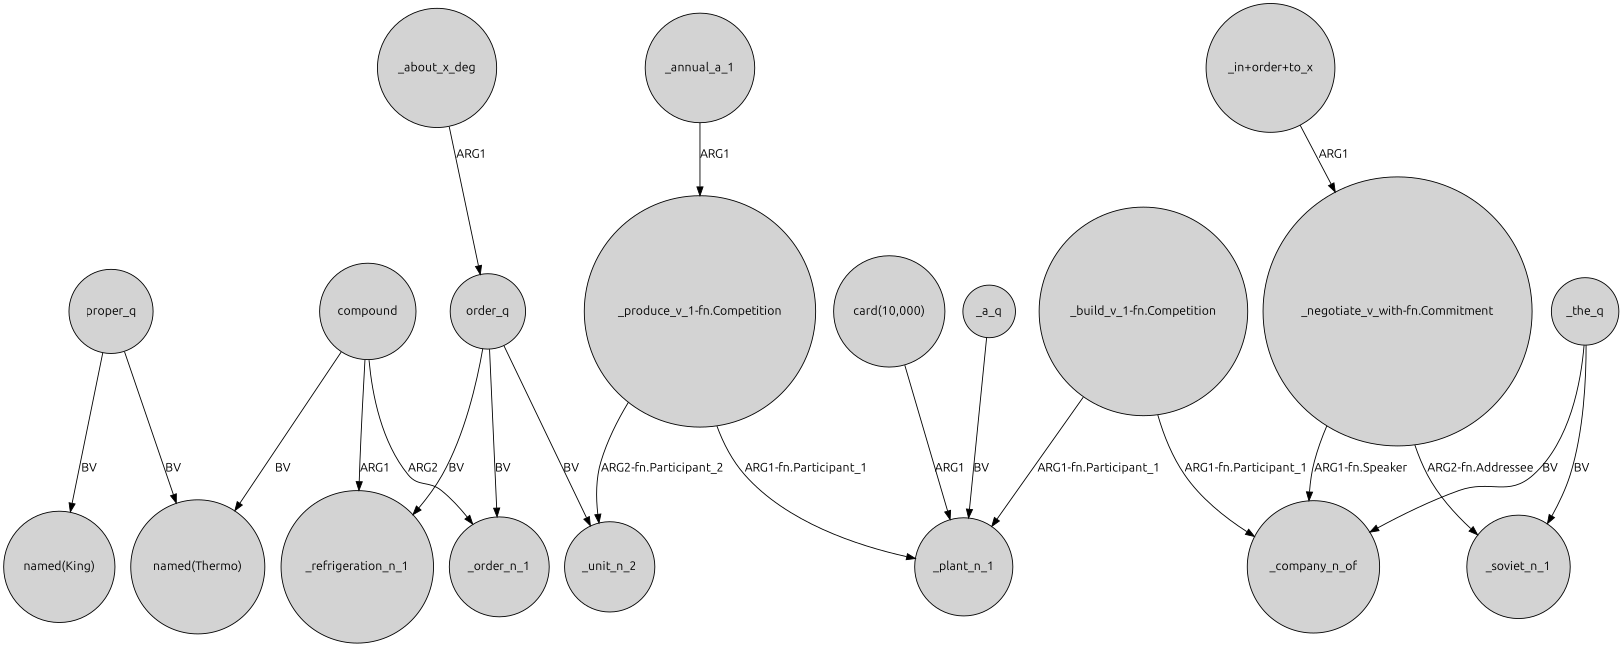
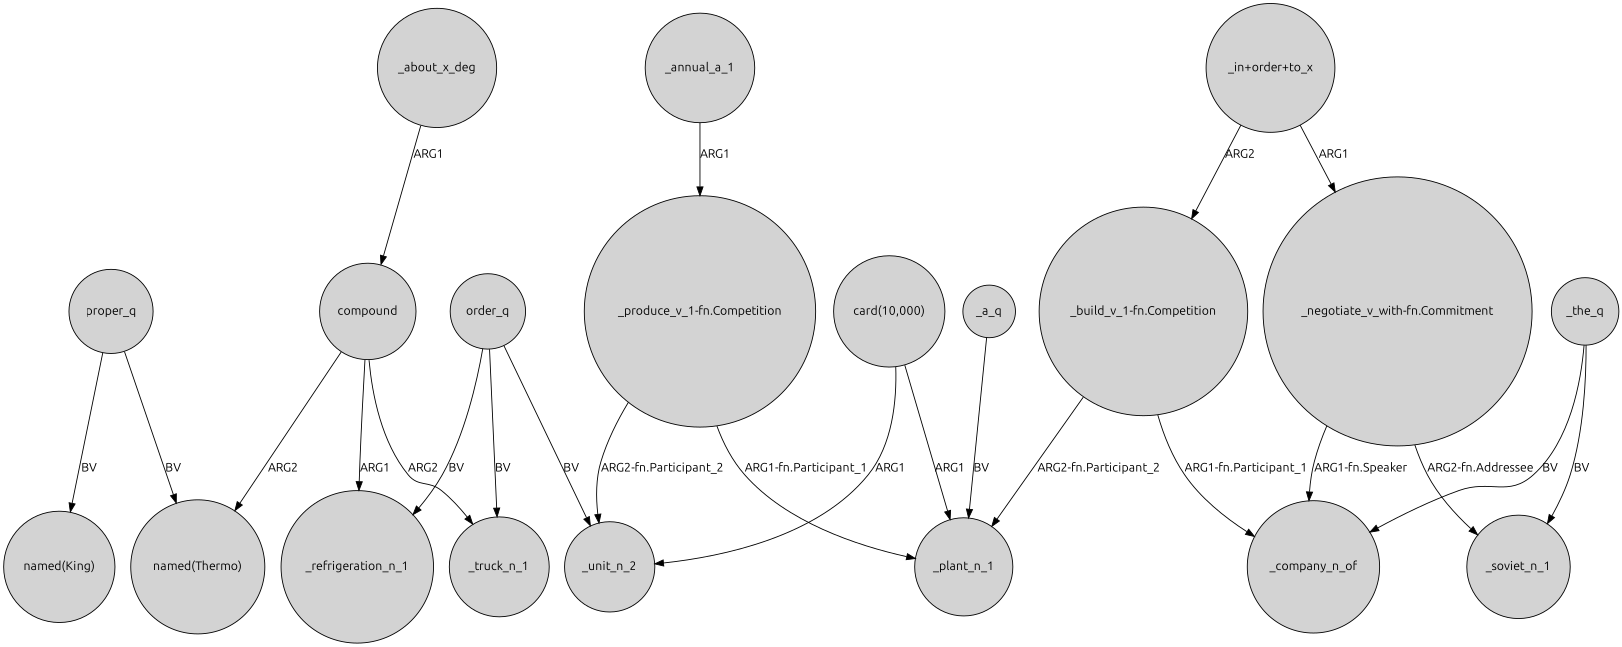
none -> (1218, 168)
(464, 196) -> (402, 191)
(283, 468) -> (283, 468)
(1099, 468) -> (1099, 468)
none -> (825, 512)
(499, 567) -> (499, 567)
